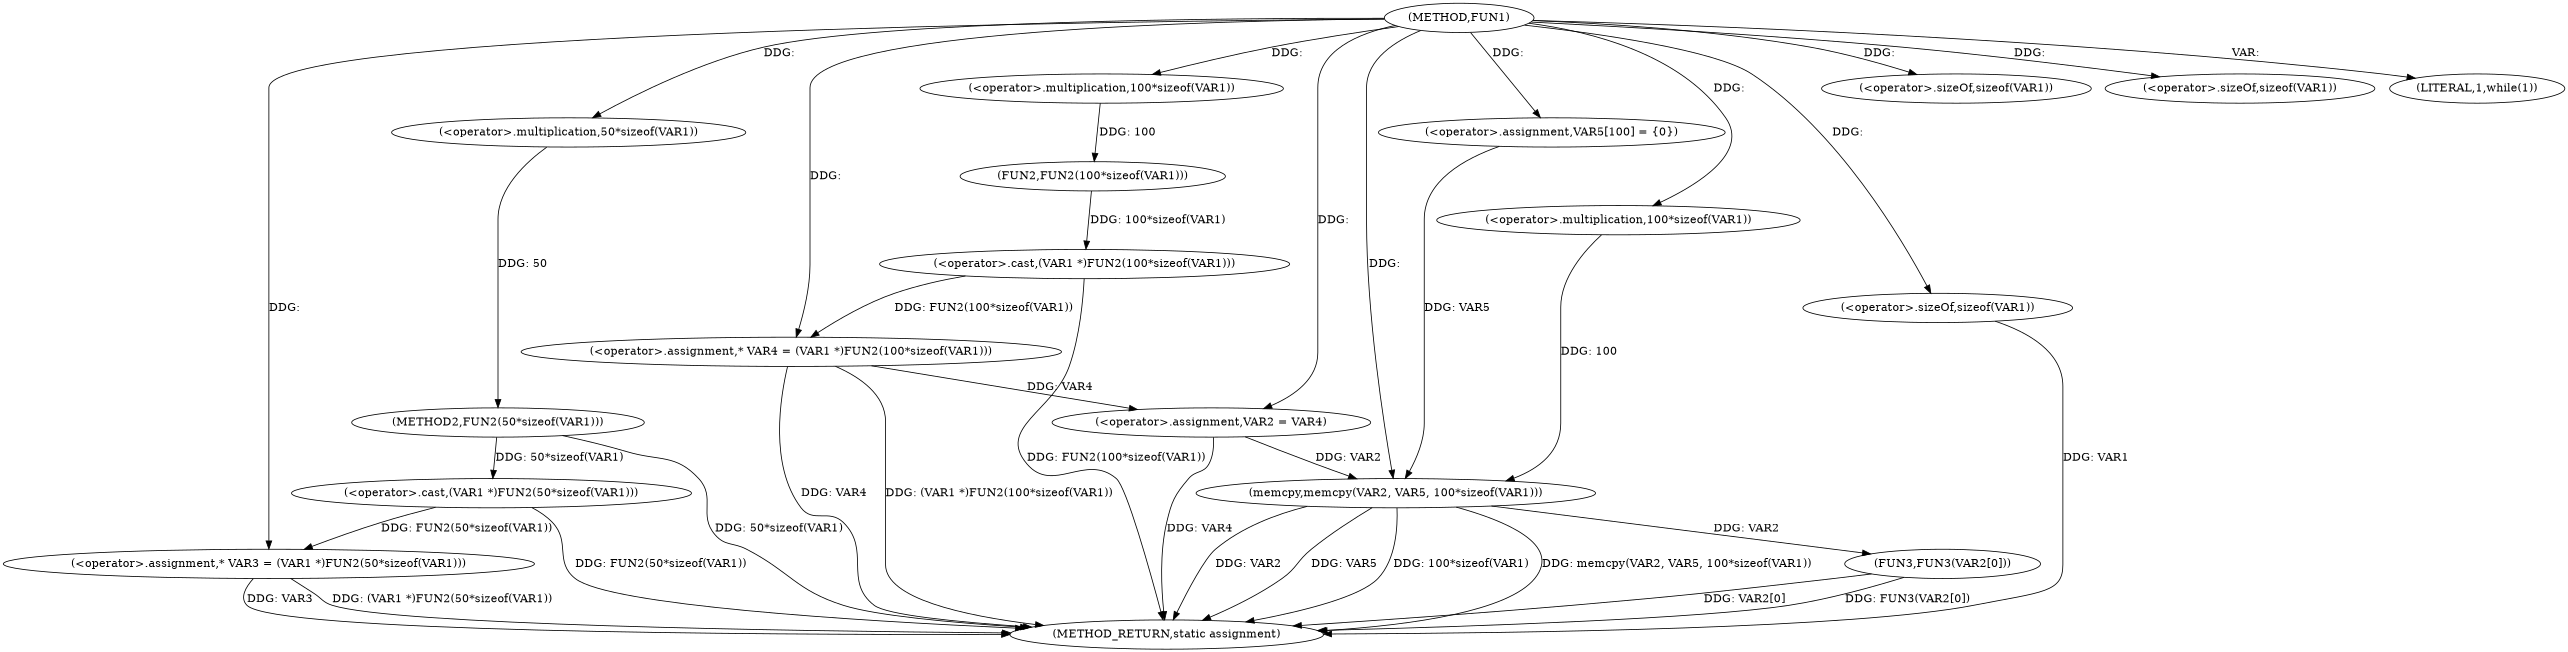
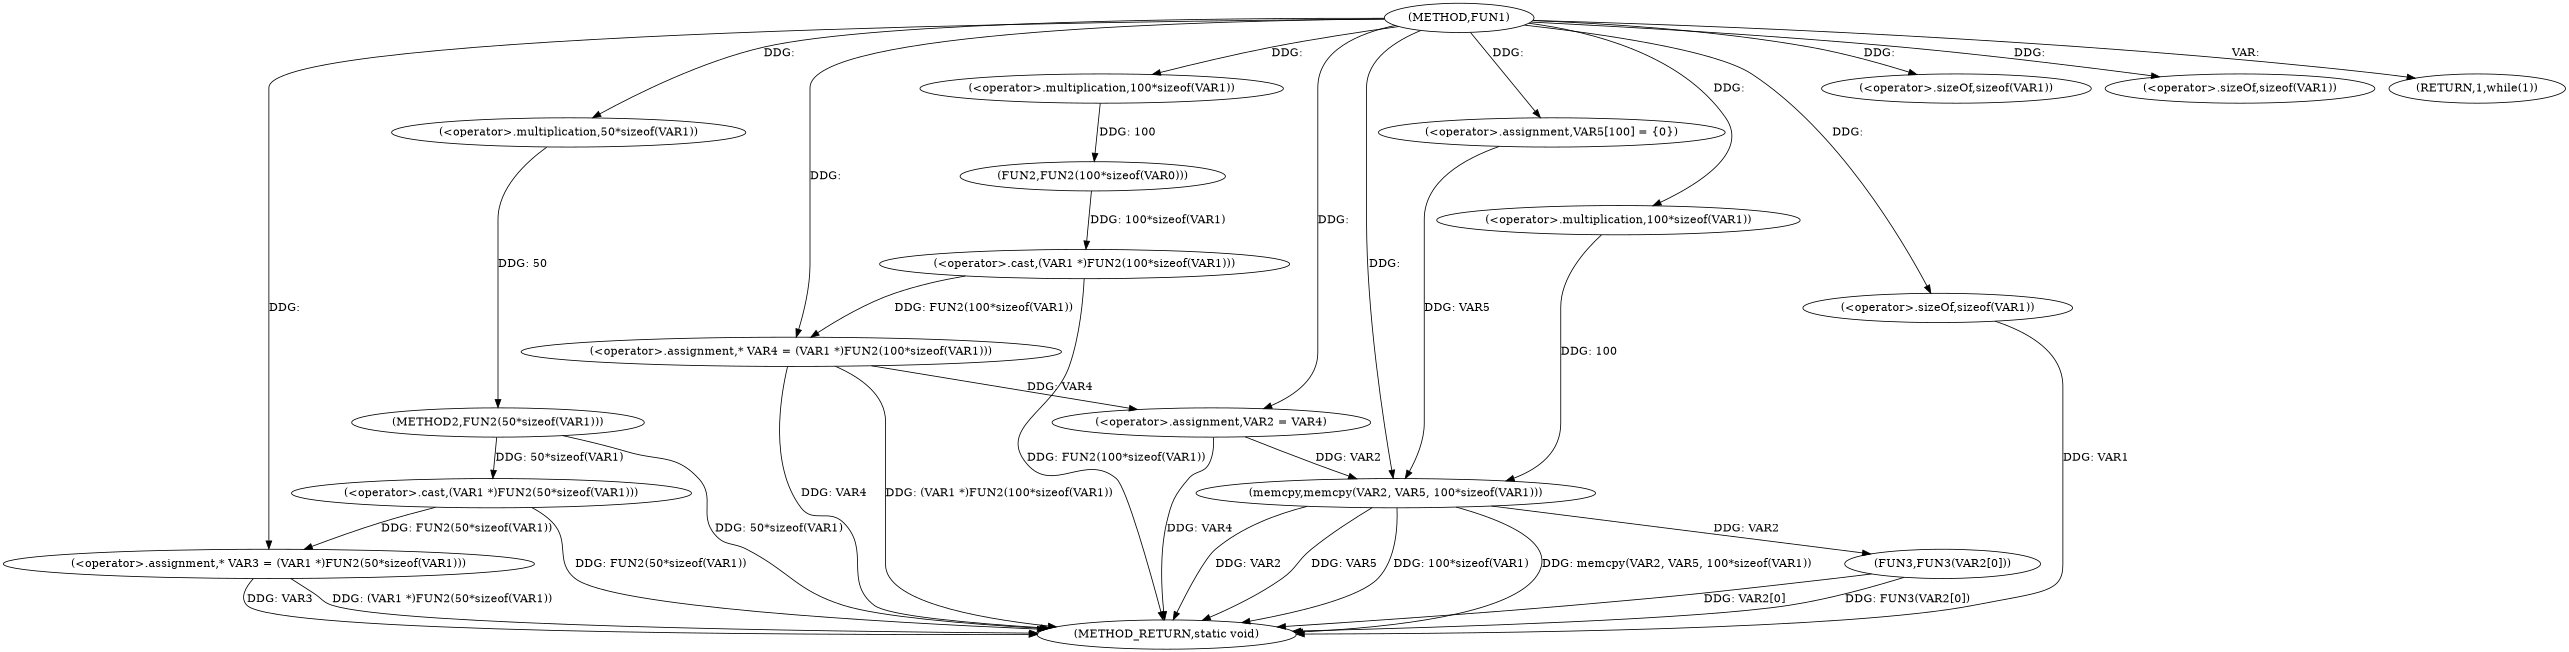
(2477, 89) -> (2477, 89)
(1093, 176) -> (1093, 176)
(1167, 635) -> (1167, 635)
